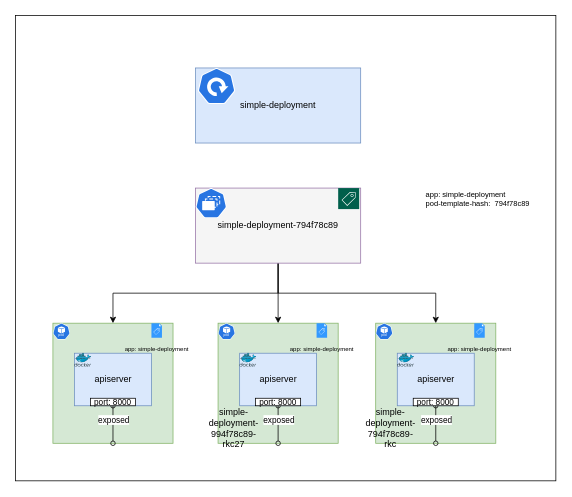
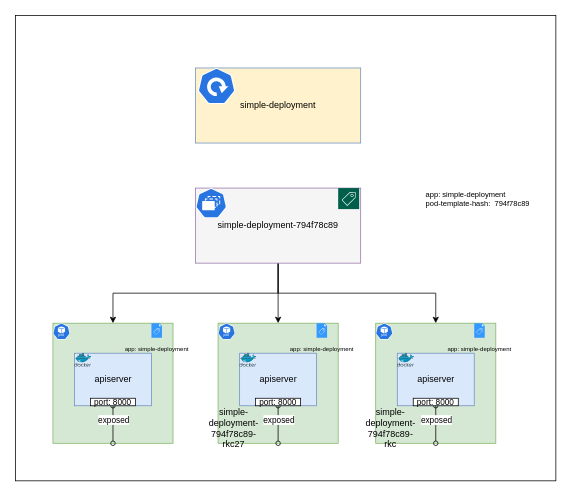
(278, 105) -> (278, 105)
(234, 428) -> (234, 428)
